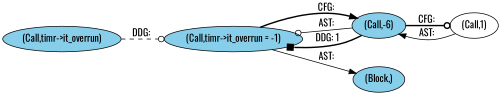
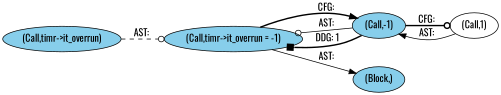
(379, 26) -> (379, 26)
(143, 34) -> (143, 34)
